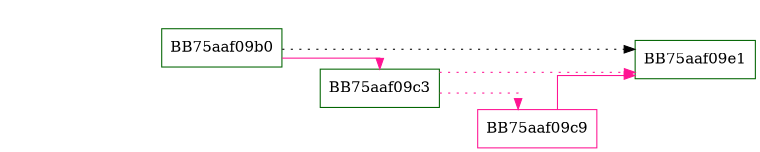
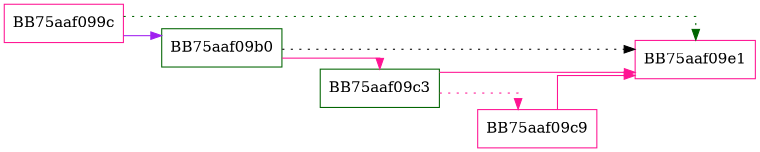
none -> (64, 23)
(695, 60) -> (695, 60)
(532, 72) -> (532, 72)
